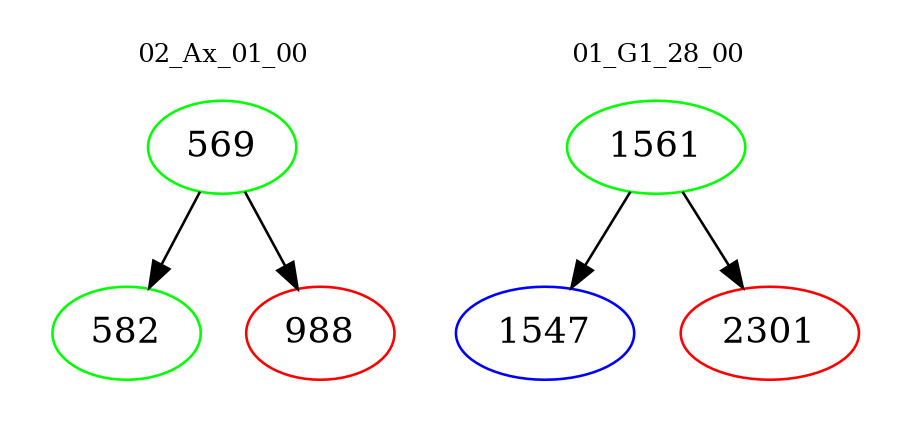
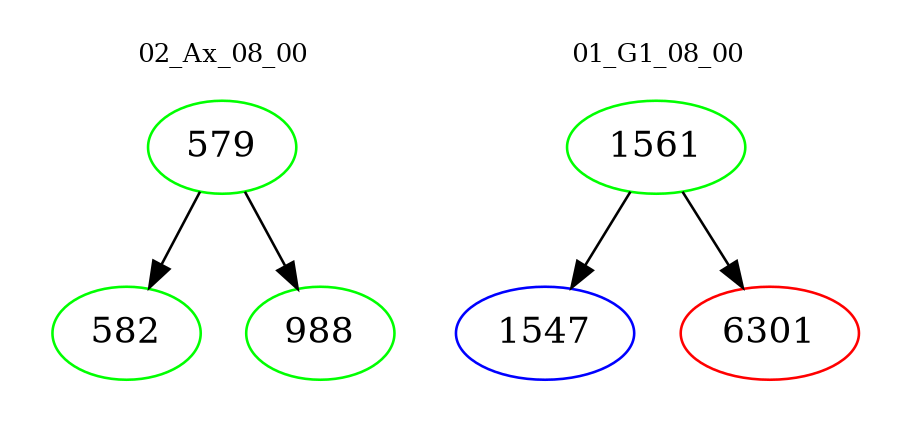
(223, 56) -> (223, 56)
(659, 56) -> (659, 56)
(222, 147) -> (222, 147)
(320, 333) -> (320, 333)
(770, 333) -> (770, 333)
